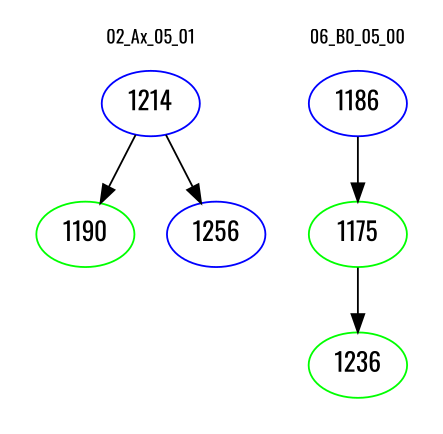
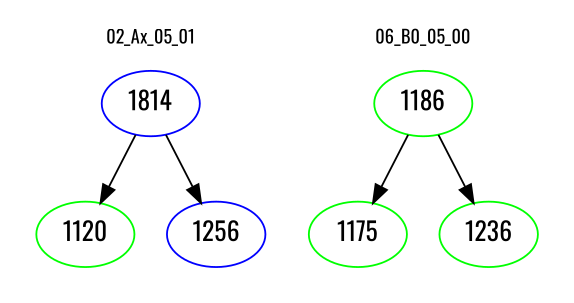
(151, 104) -> (151, 104)
(358, 104) -> (423, 104)
(85, 234) -> (85, 234)
(358, 291) -> (452, 161)
